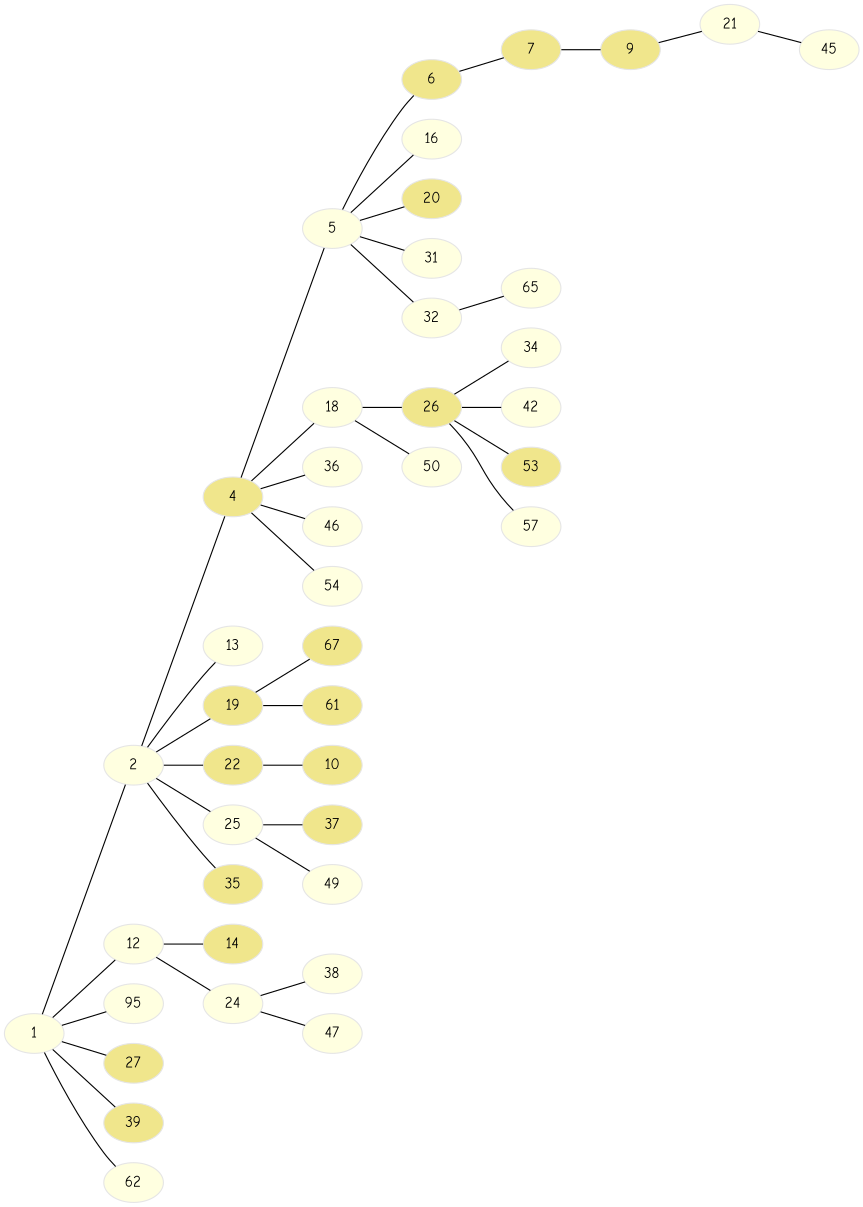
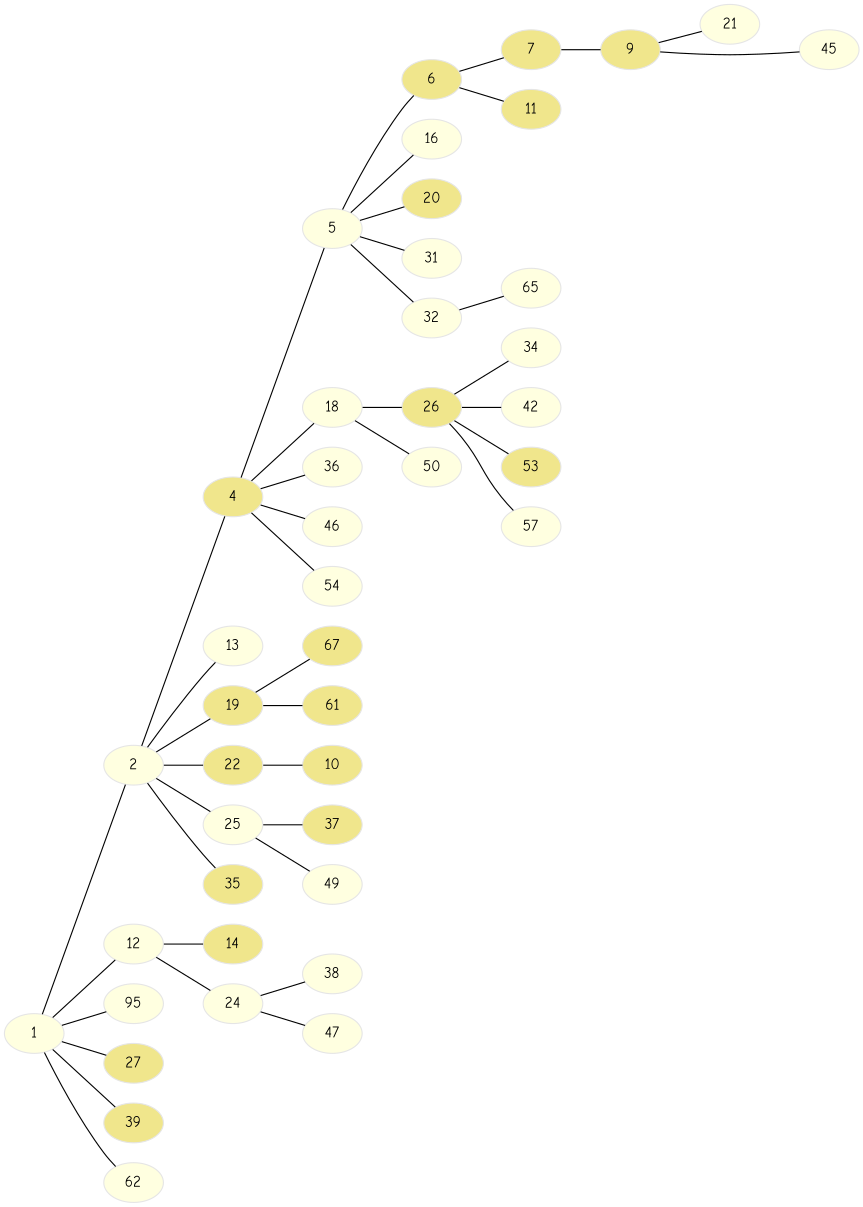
(780, 37) -> (730, 55)
none -> (531, 109)
